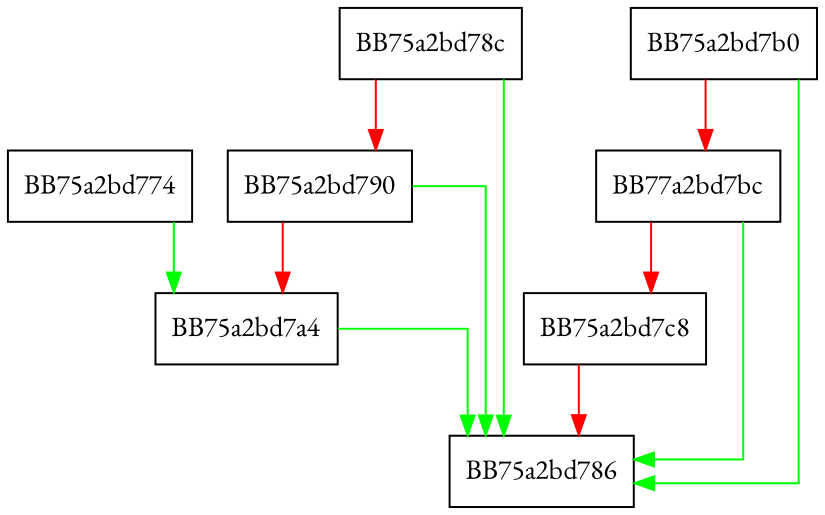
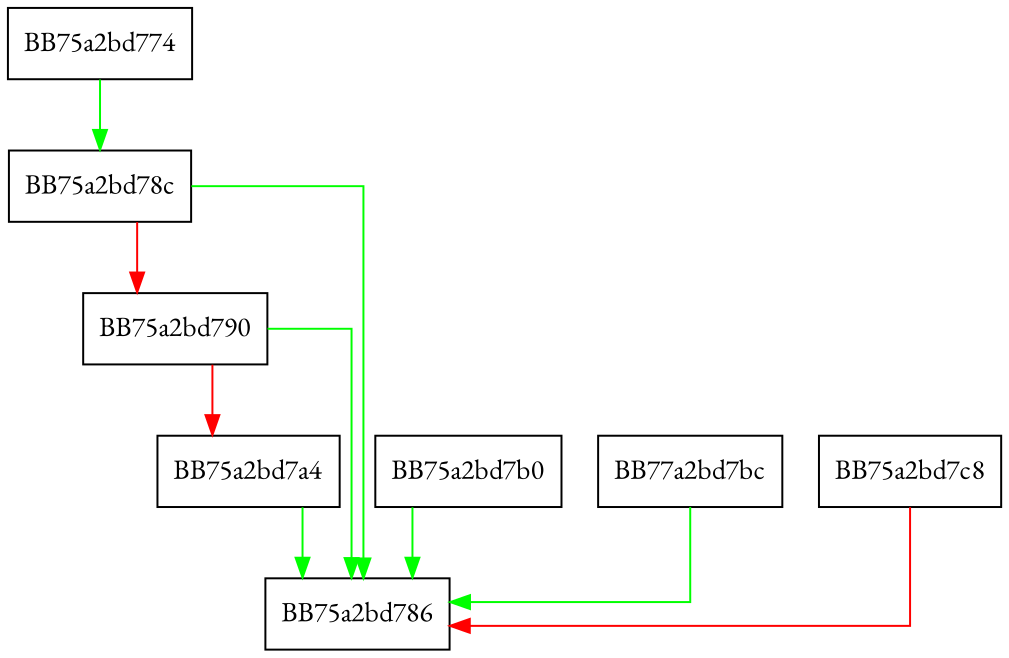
(706, 105) -> none
(174, 247) -> (100, 105)
(651, 247) -> none
